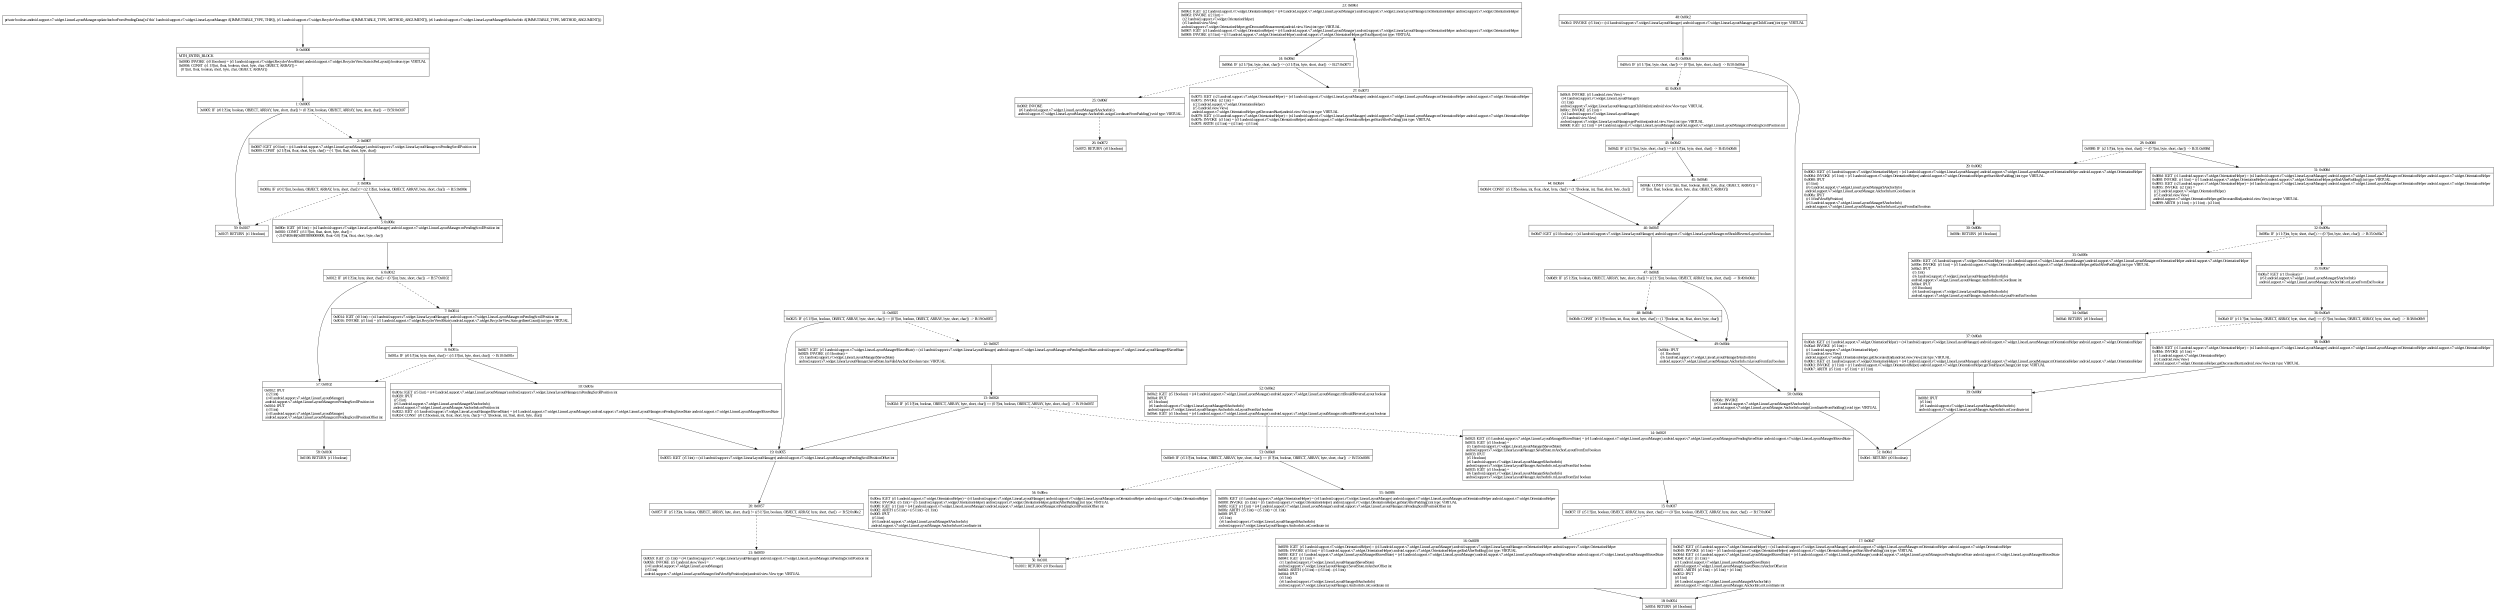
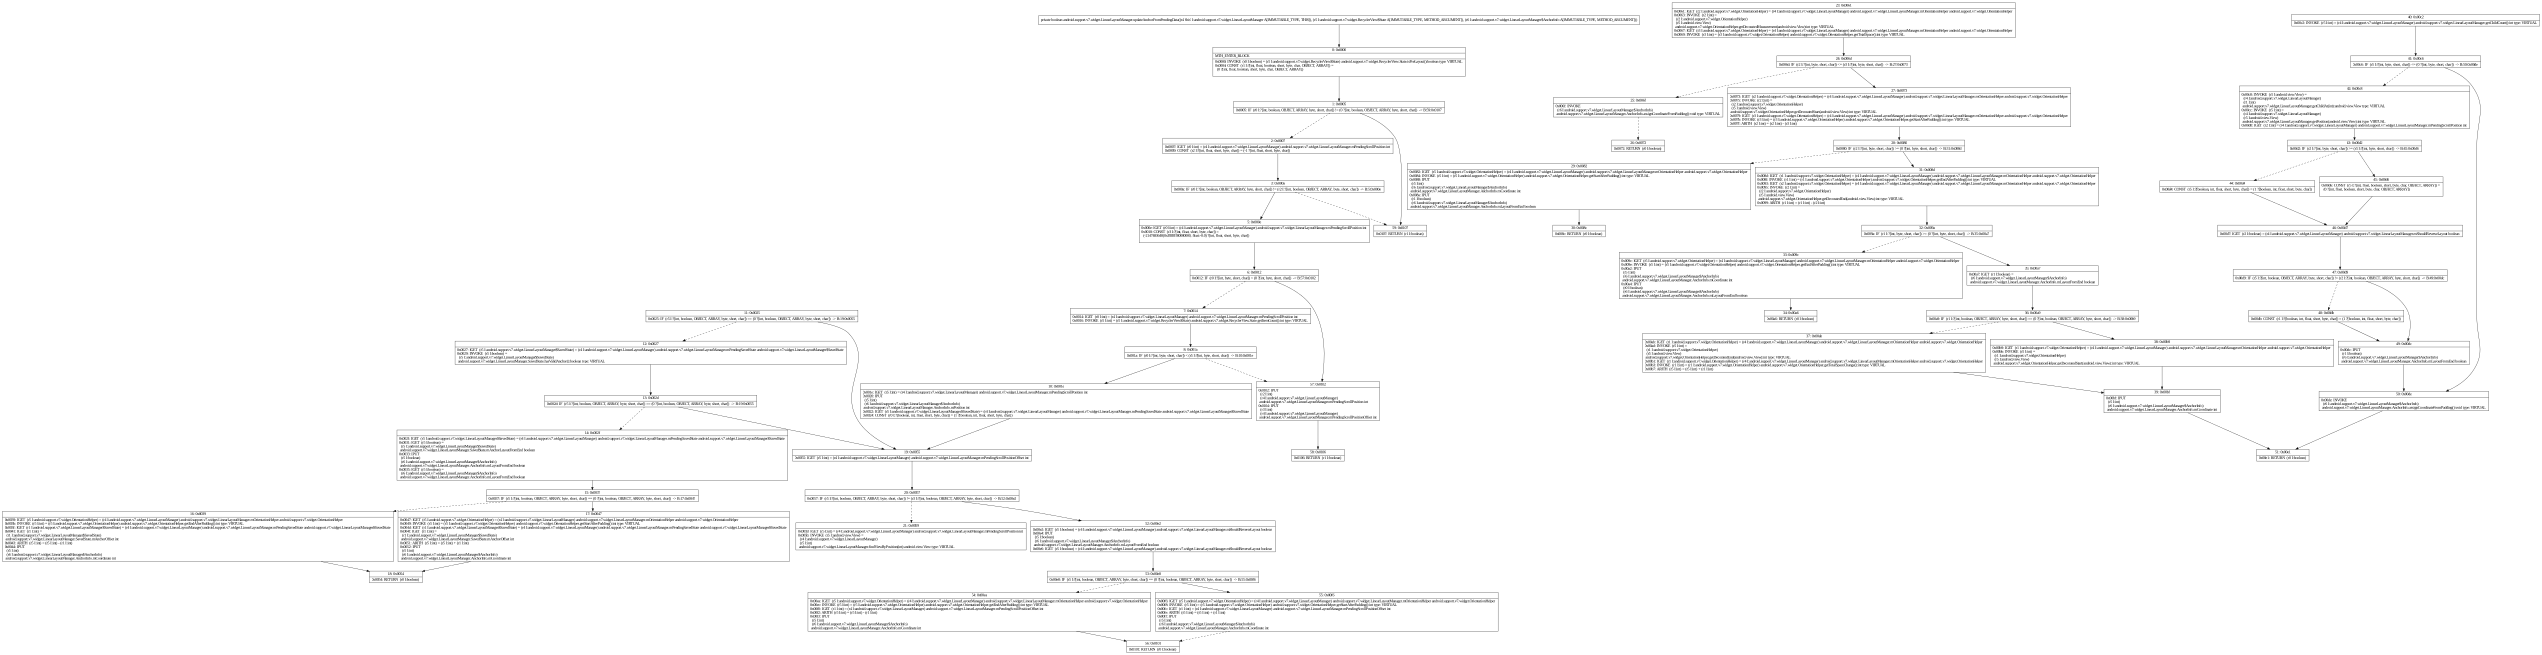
(1358, 64) -> (1899, 132)
(1824, 199) -> (1420, 199)
(898, 536) -> (1021, 510)
